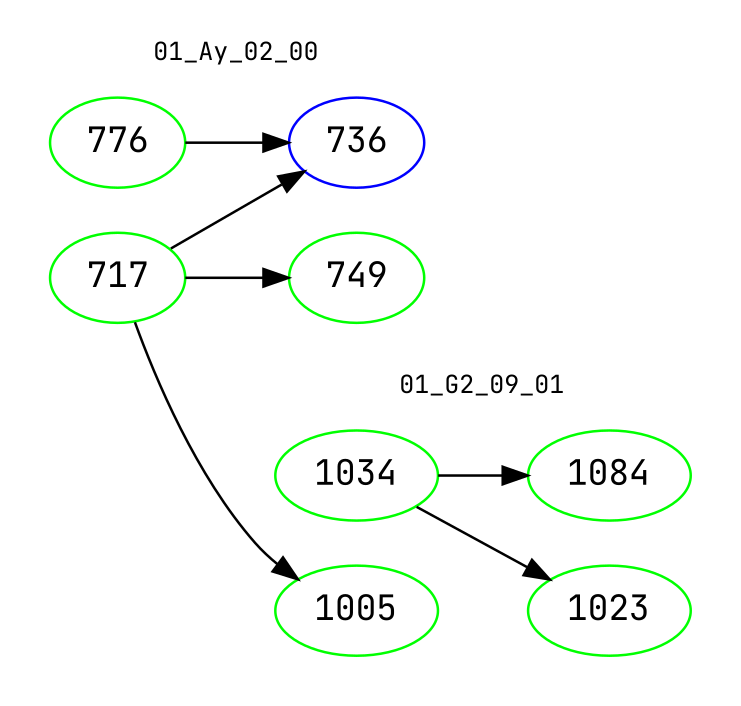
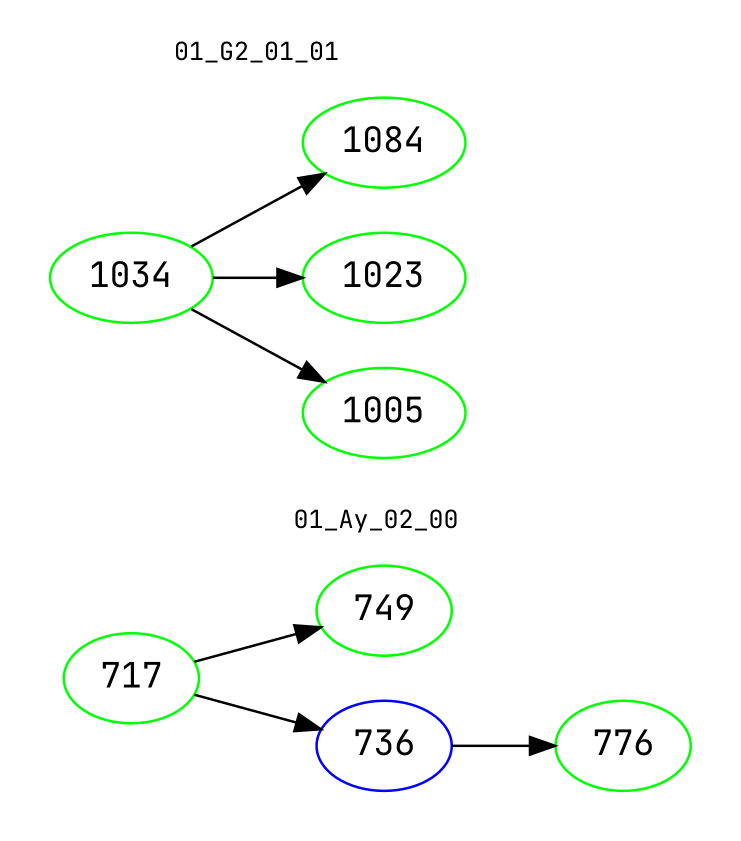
(224, 143) -> (491, 746)
(483, 387) -> (258, 54)
(193, 451) -> (247, 339)
